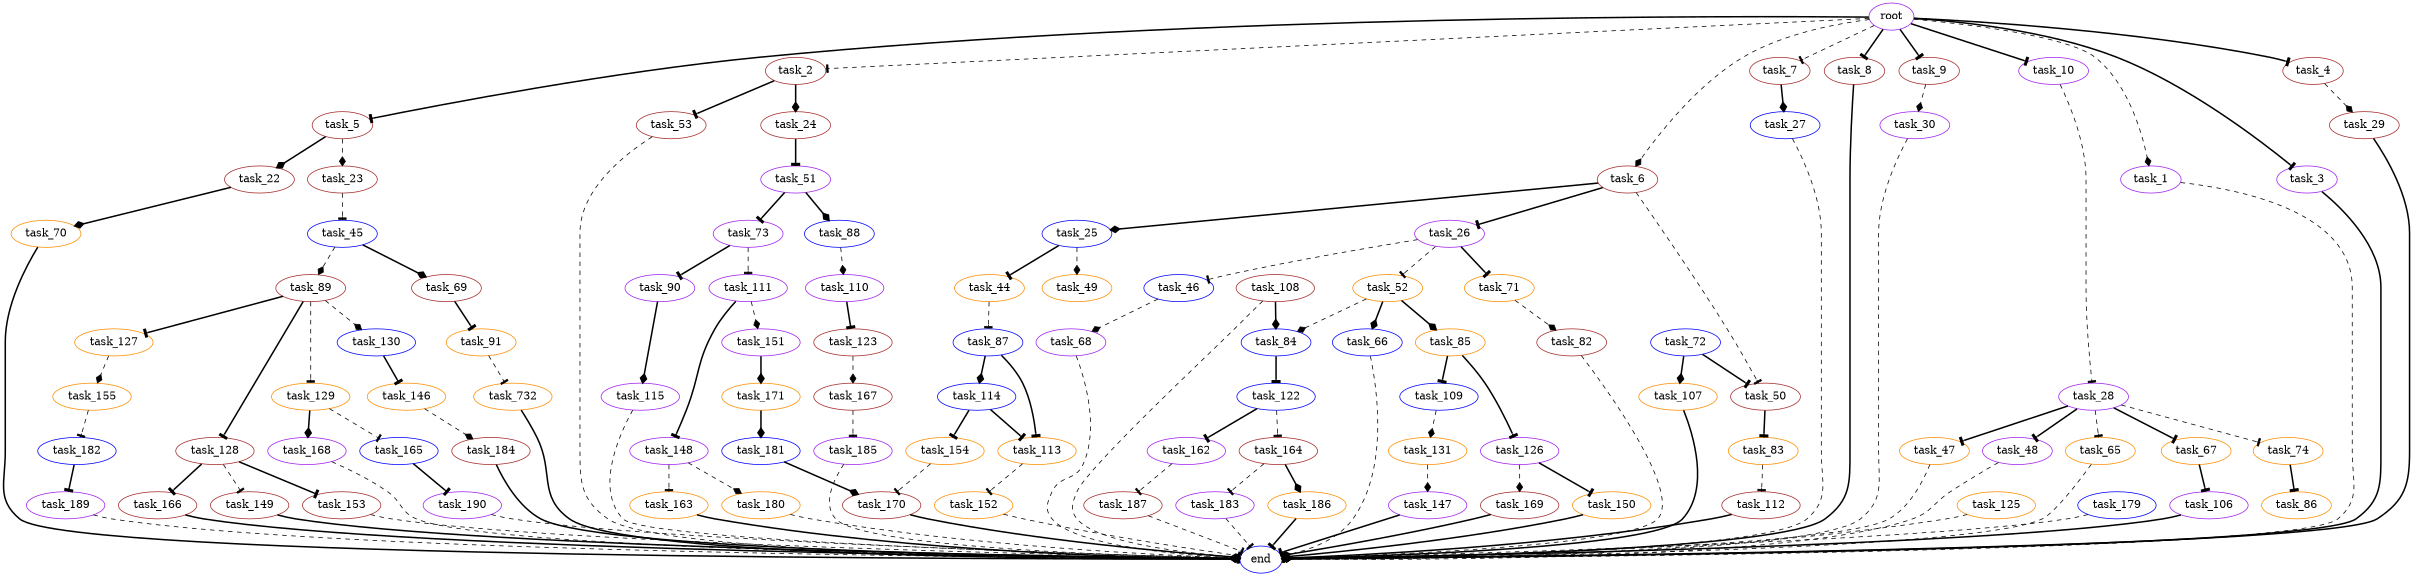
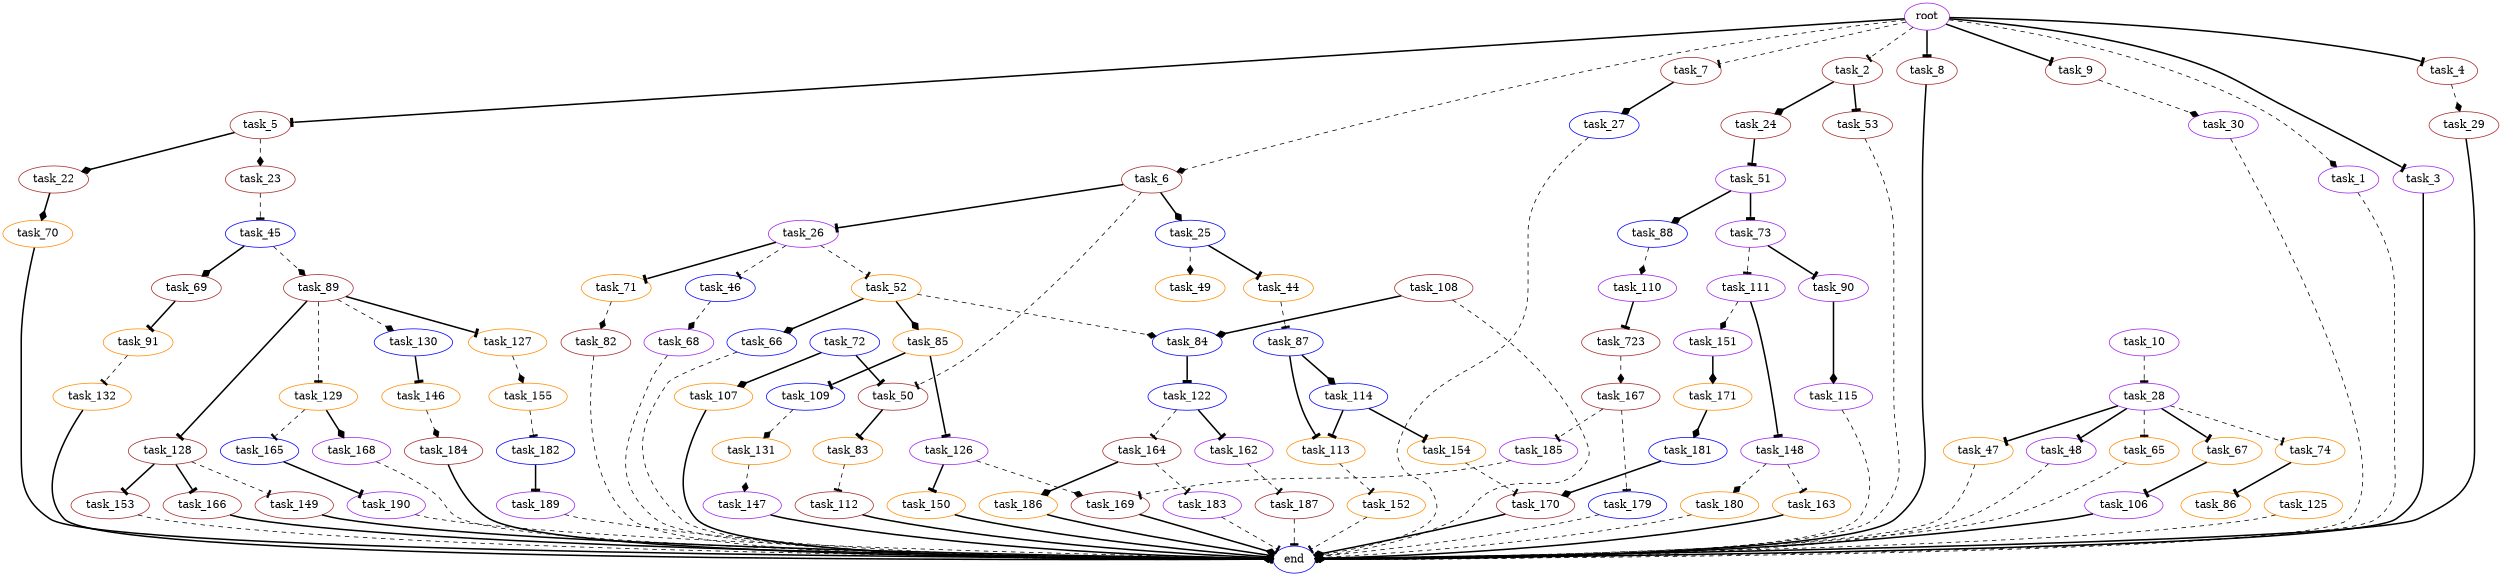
(1968, 42) -> none
(853, 342) -> (1621, 342)
(513, 397) -> (92, 397)
none -> (1624, 449)
(901, 538) -> (1326, 478)
